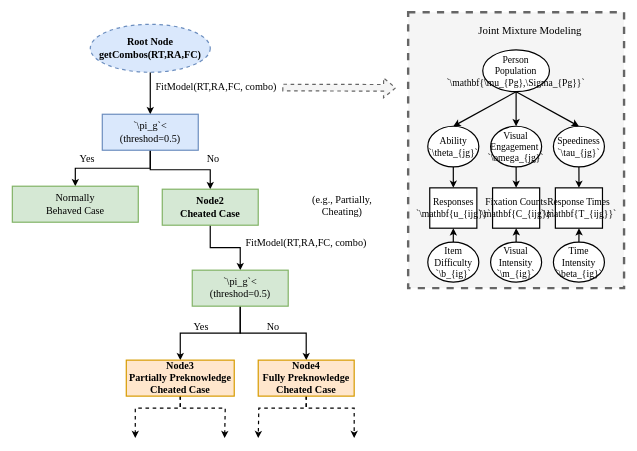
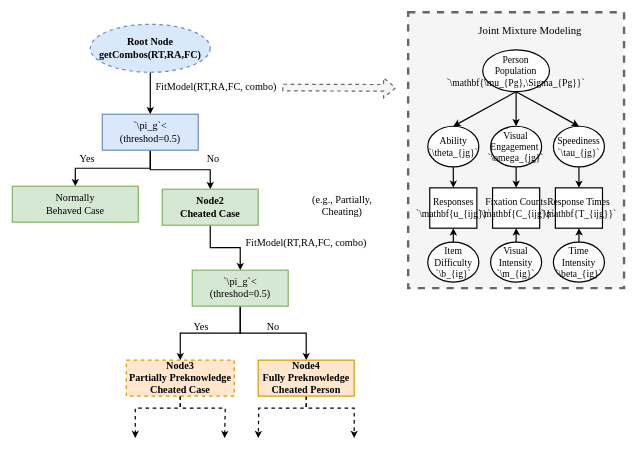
(180, 378) -> (180, 378)
(306, 378) -> (306, 378)
